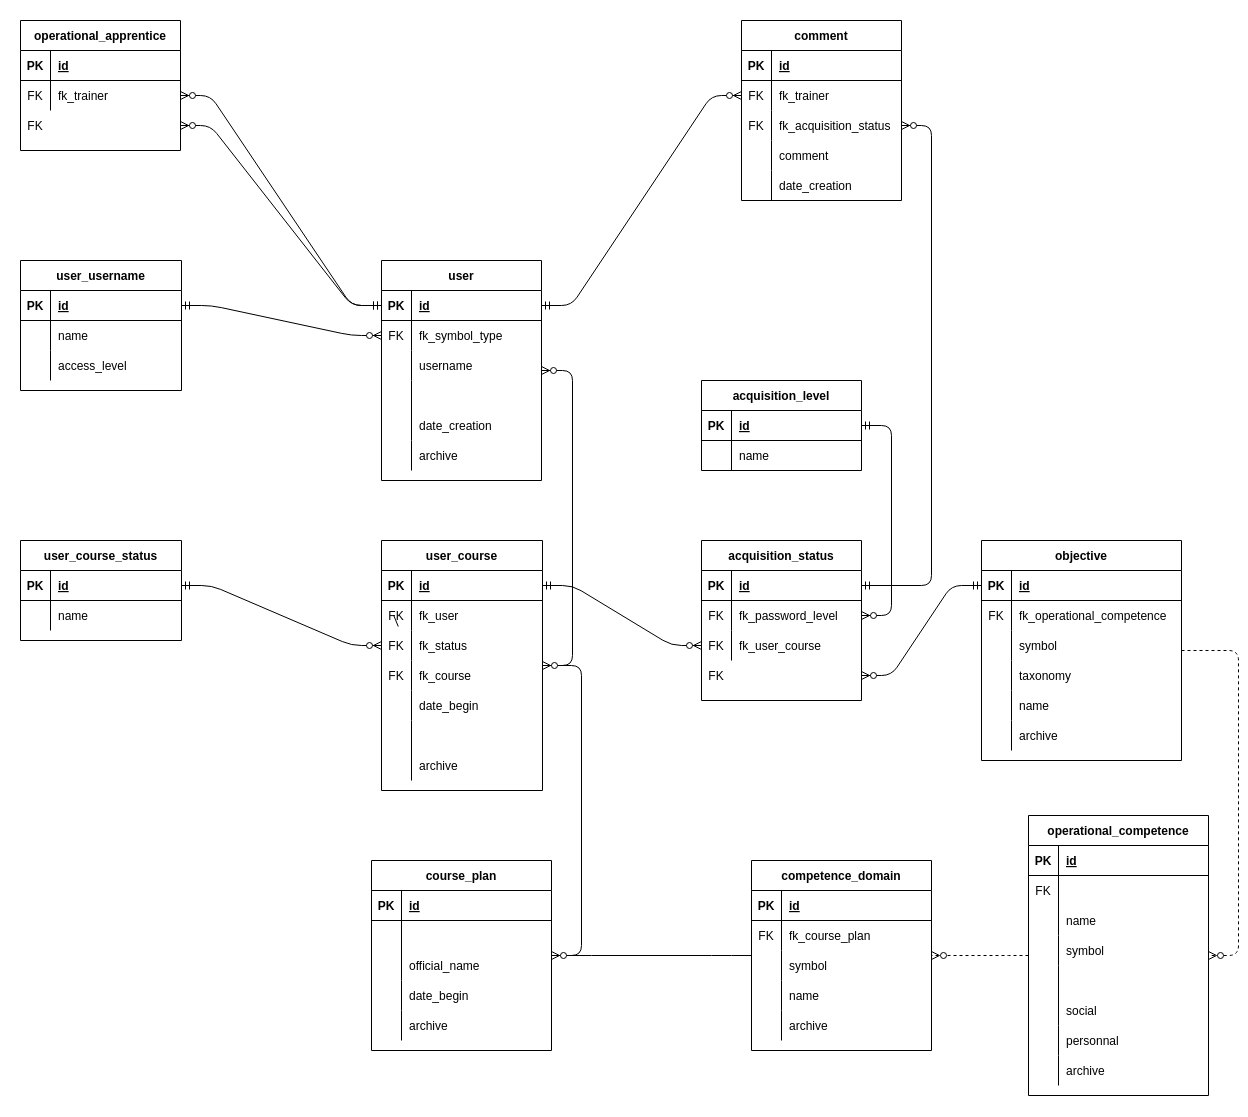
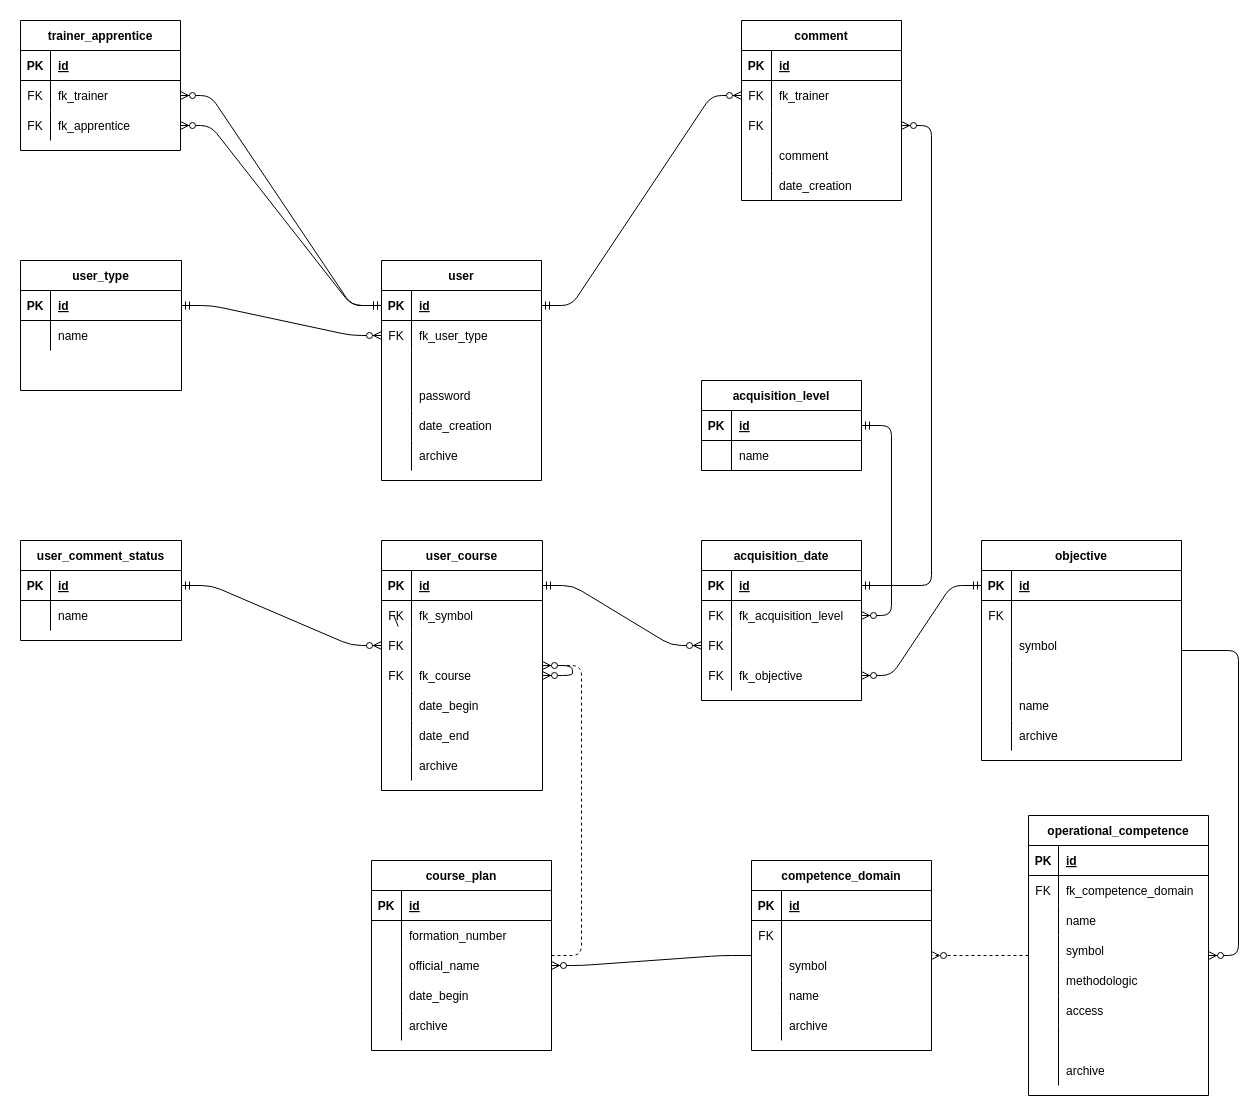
(100, 36) -> (100, 36)
none -> (116, 126)
(837, 126) -> none
(101, 276) -> (101, 276)
(464, 336) -> (459, 336)
(116, 366) -> none
(477, 366) -> none
none -> (477, 396)
(573, 507) -> (562, 676)
(101, 556) -> (101, 556)
(781, 556) -> (781, 556)
(443, 616) -> (448, 616)
(793, 616) -> (798, 616)
(1097, 616) -> none
(477, 646) -> none
(797, 646) -> none
none -> (797, 676)
(1097, 676) -> none
none -> (477, 736)
(1239, 782) -> (1239, 782)
(582, 809) -> (582, 809)
none -> (1134, 891)
none -> (477, 936)
(857, 936) -> none
(648, 956) -> (638, 961)
none -> (1134, 981)
(1083, 1011) -> (1086, 1011)
(1134, 1041) -> none
